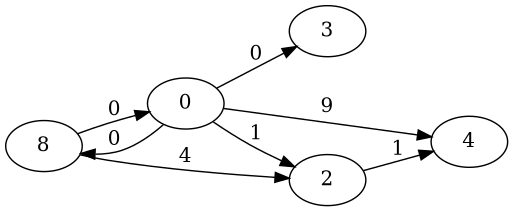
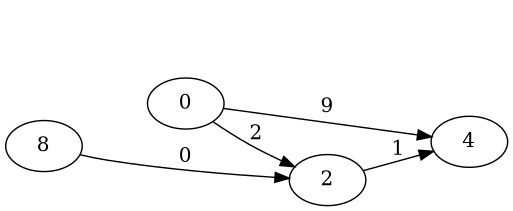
(328, 31) -> none
(106, 124) -> none
(257, 134) -> (257, 134)
(132, 146) -> none
(186, 157) -> (186, 157)
